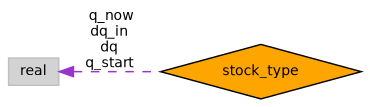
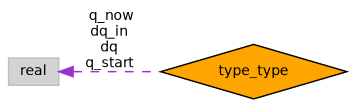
(261, 72) -> (254, 72)
